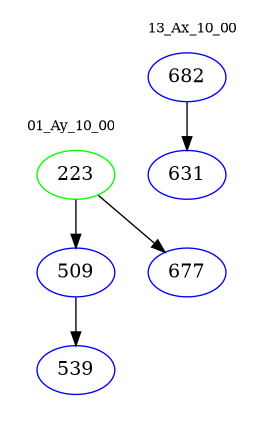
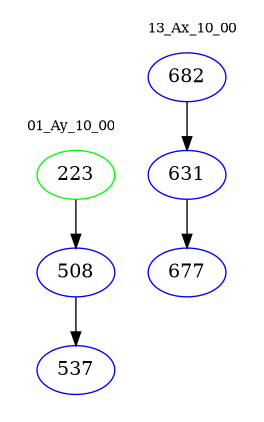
(117, 211) -> (187, 217)
(76, 272) -> (76, 272)
(76, 370) -> (76, 370)
